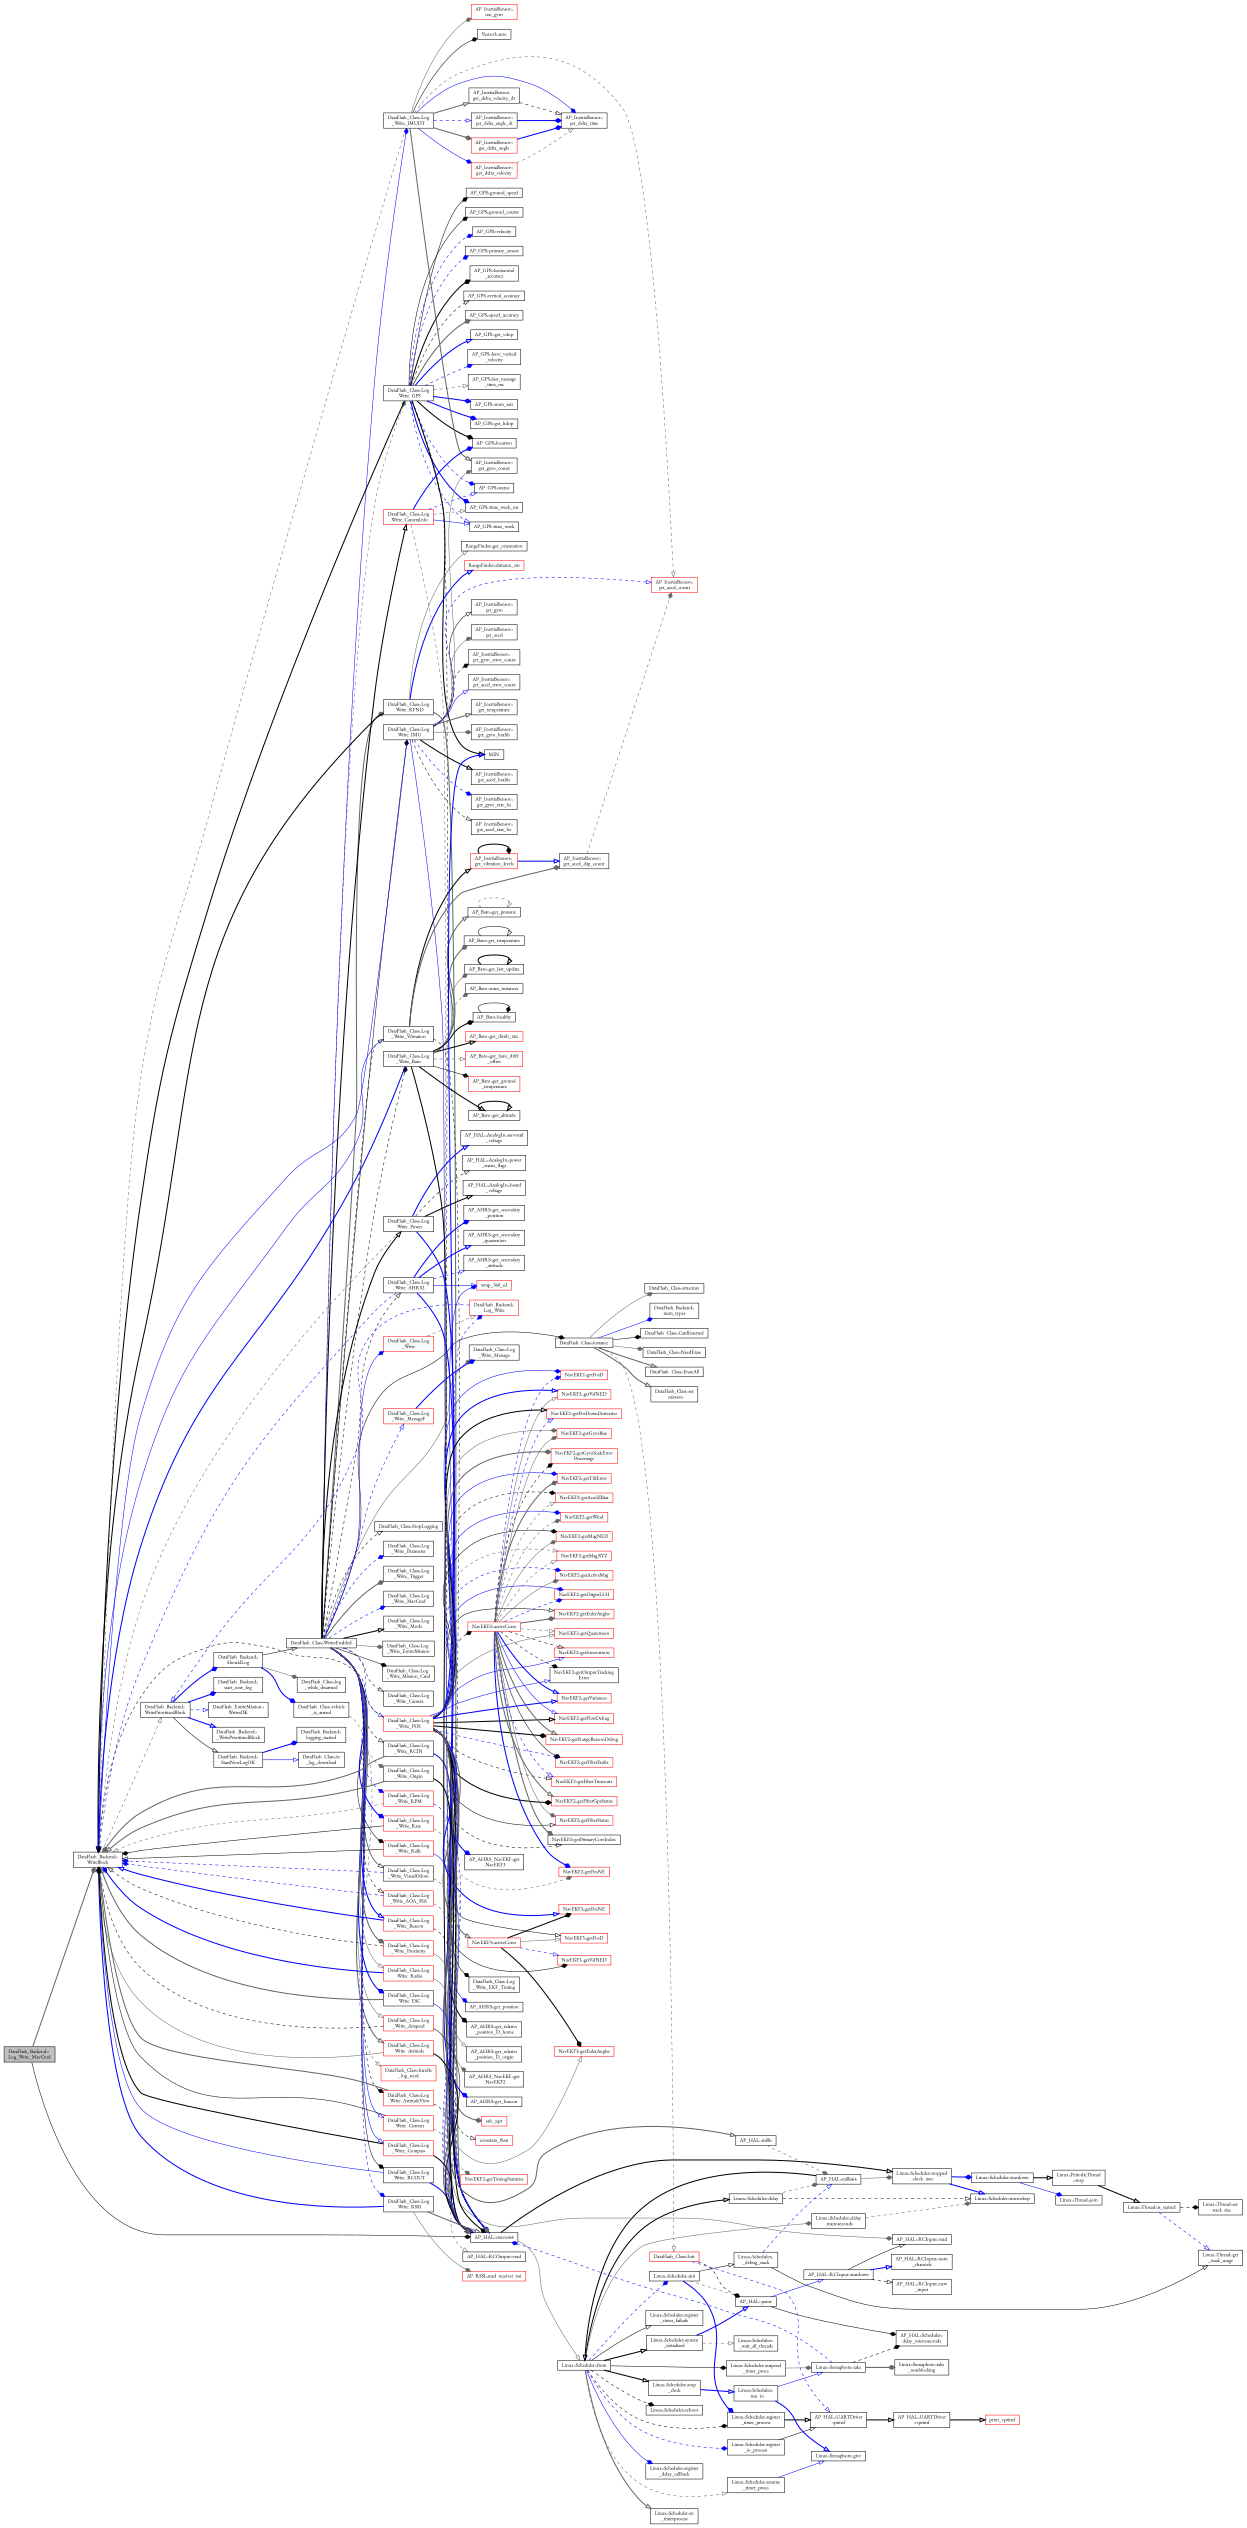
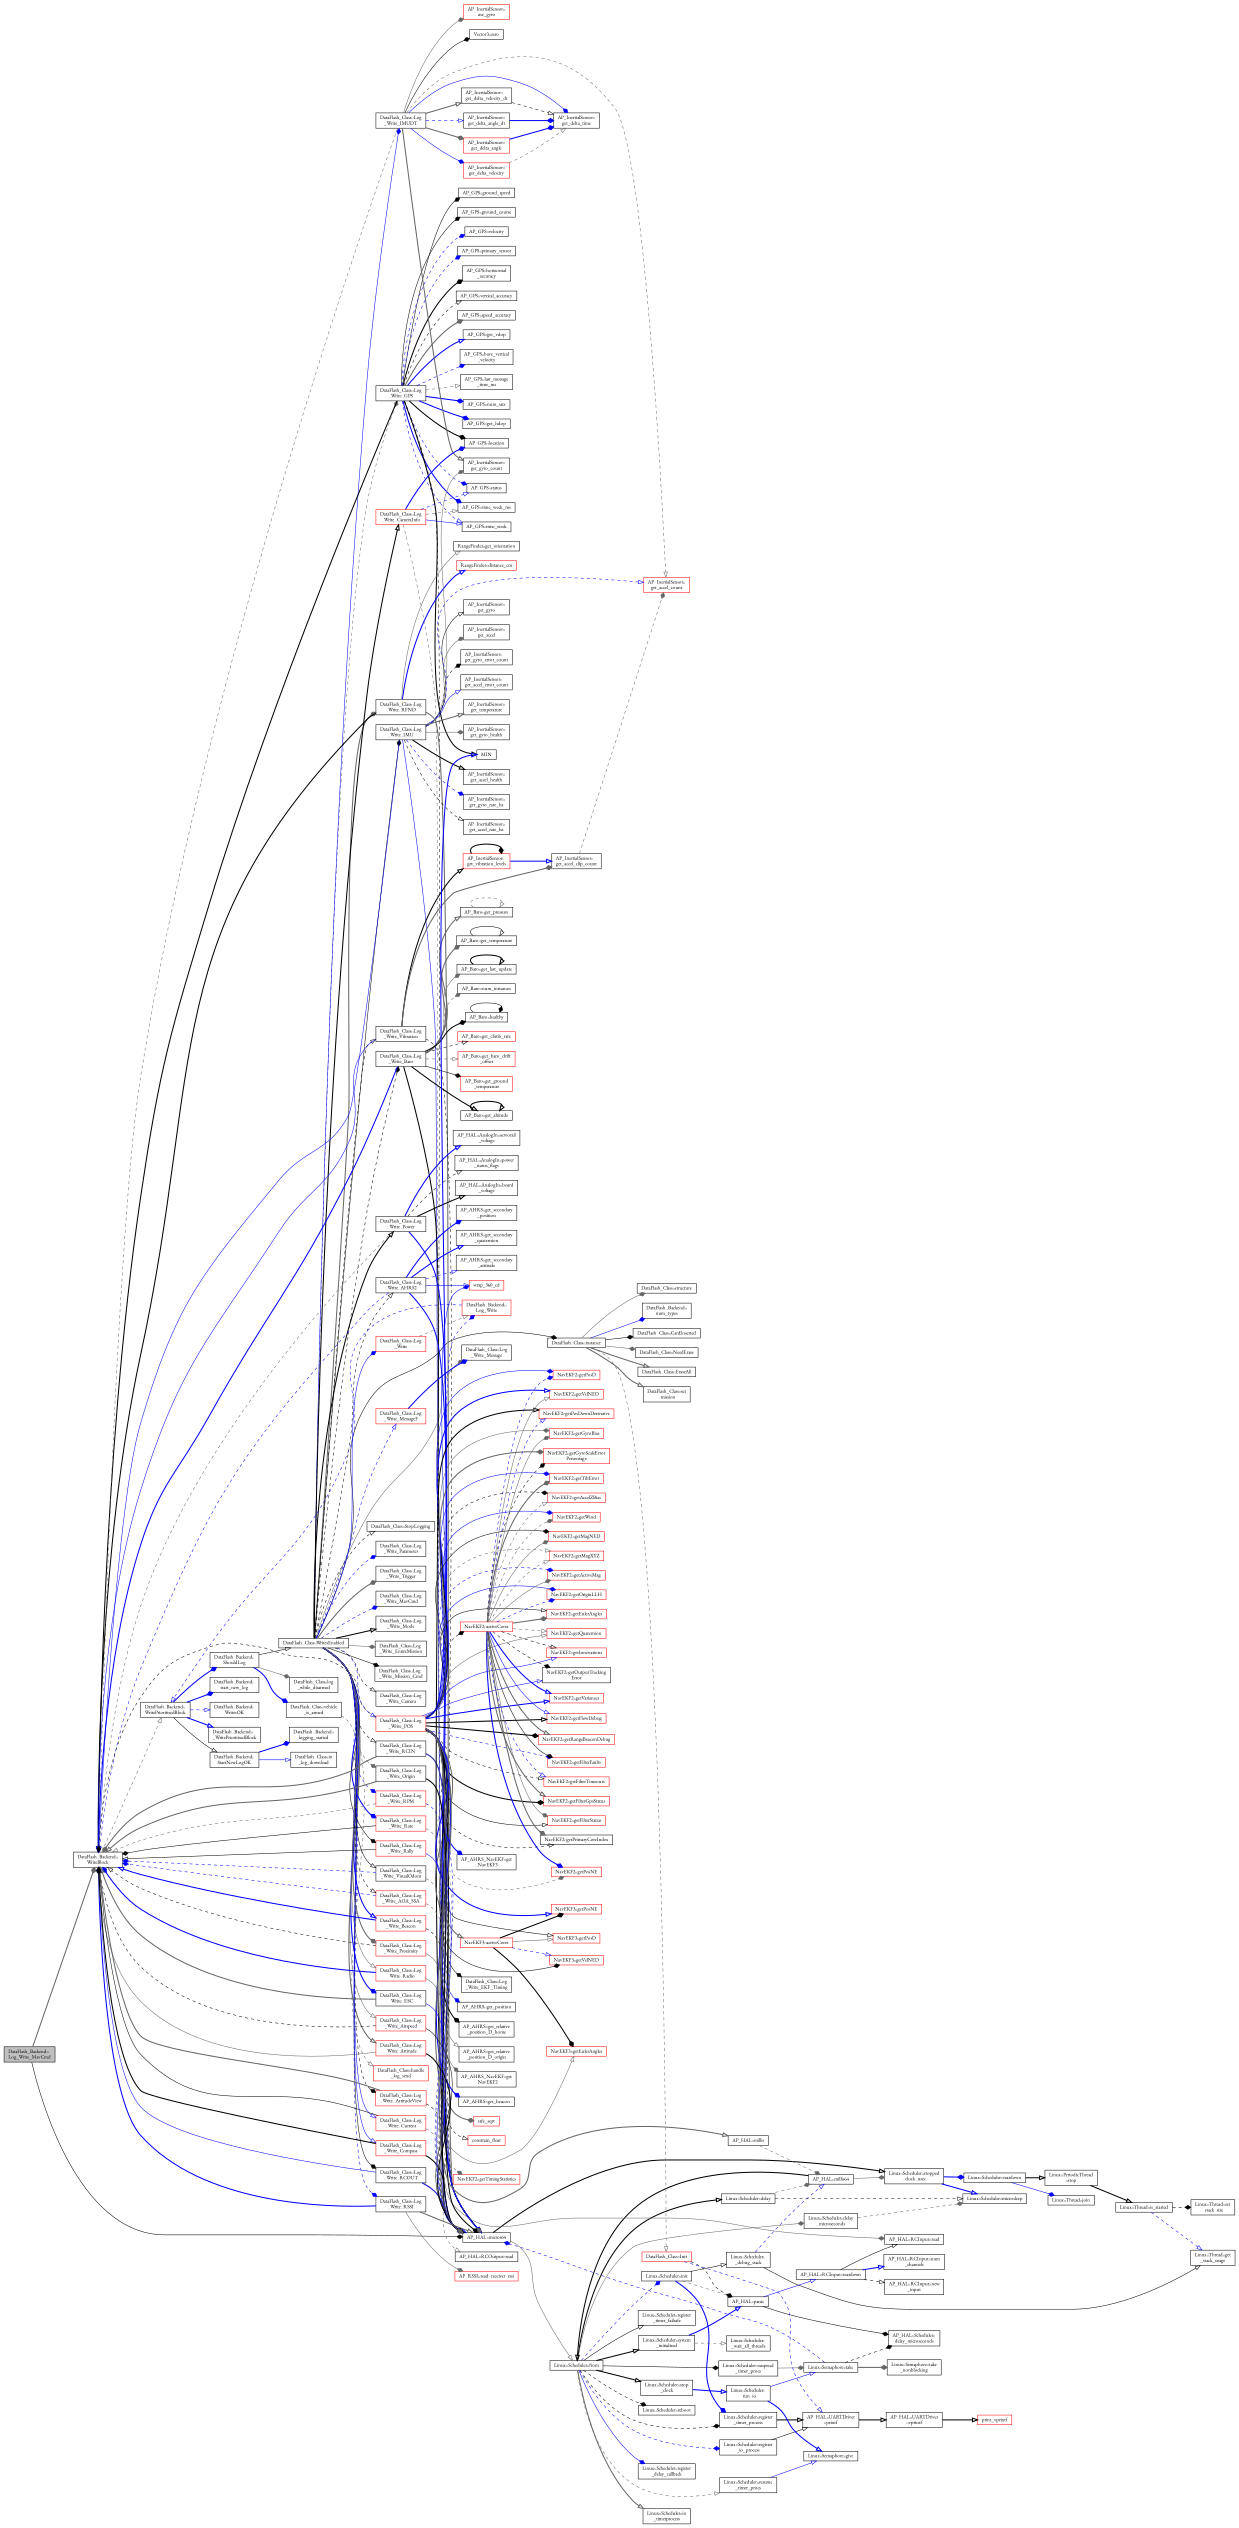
(457, 1046) -> (450, 1046)
(238, 1710) -> (234, 1710)
